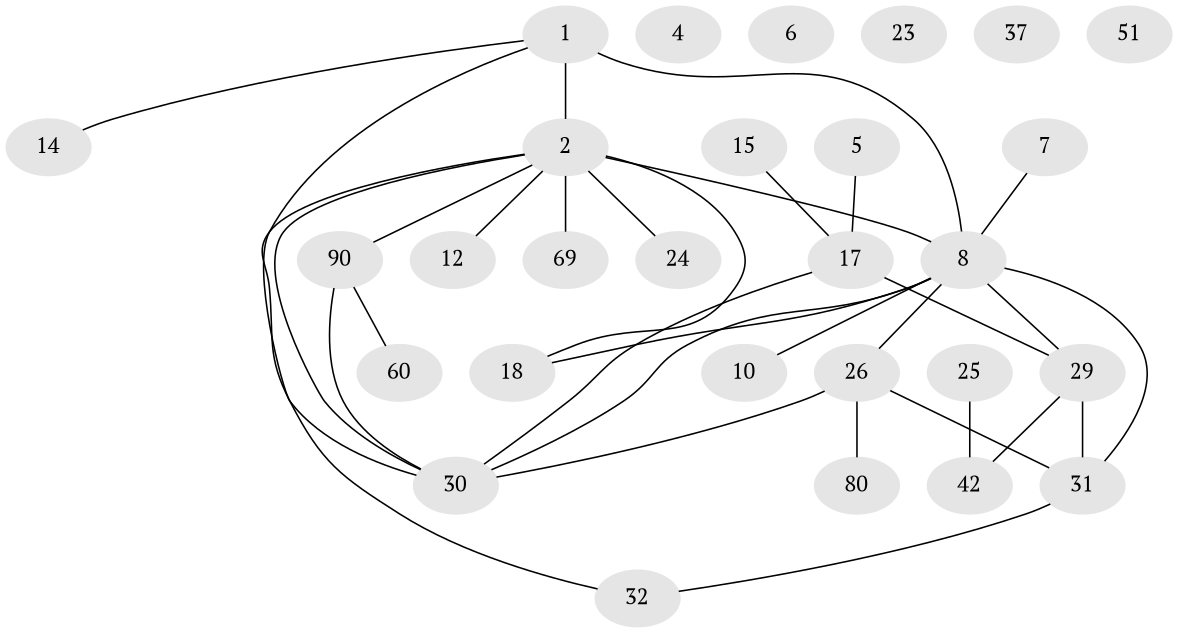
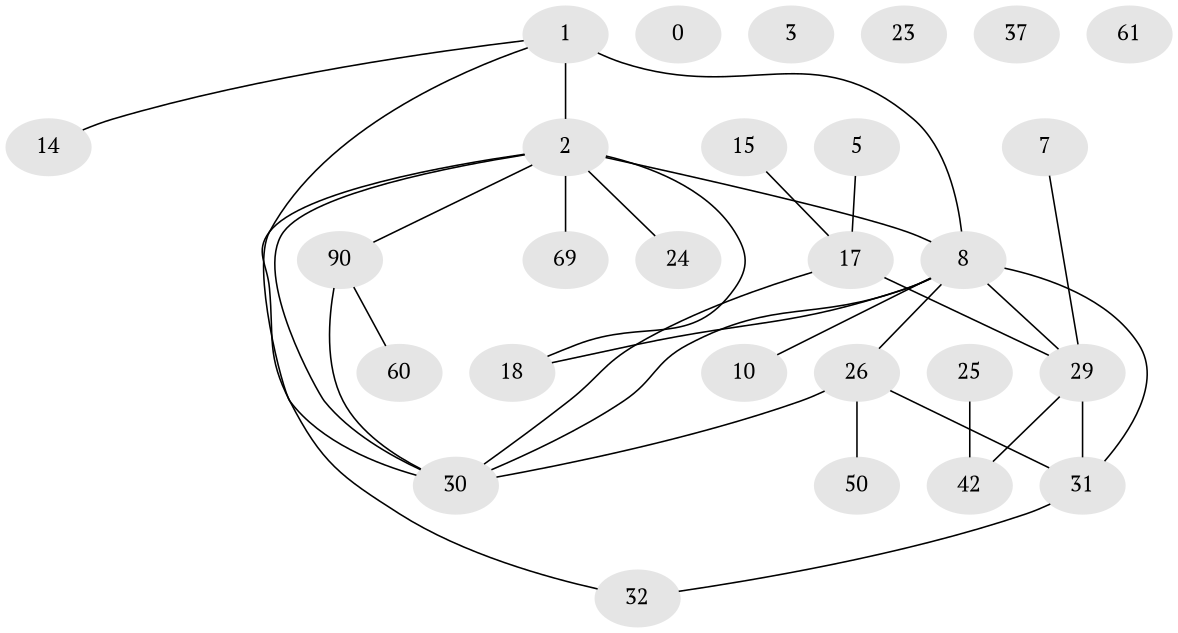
(678, 34) -> (678, 34)
(791, 34) -> (791, 34)
(1130, 34) -> (1130, 34)
(1004, 204) -> (1064, 260)
(453, 260) -> none
(857, 486) -> (857, 486)
